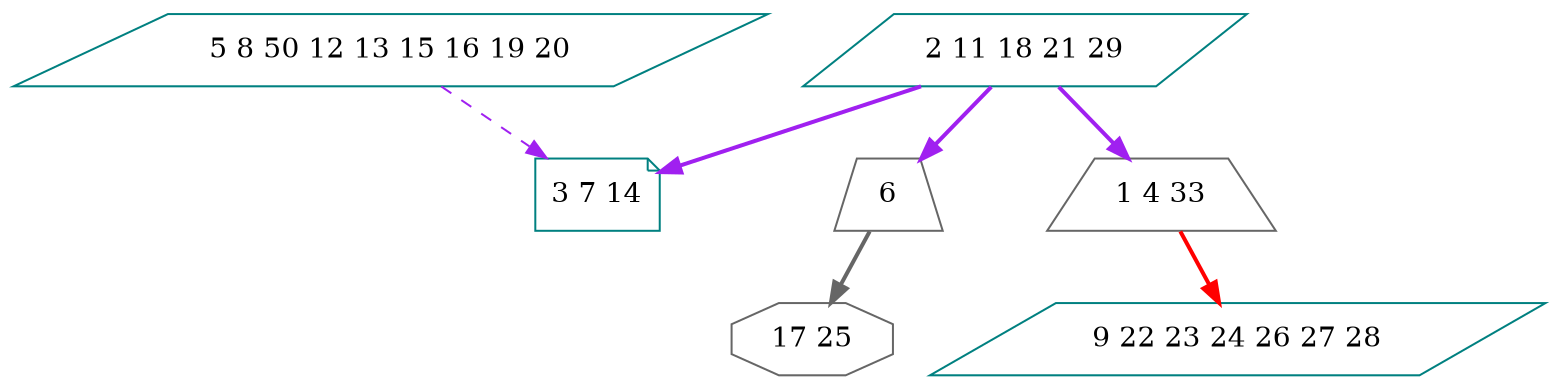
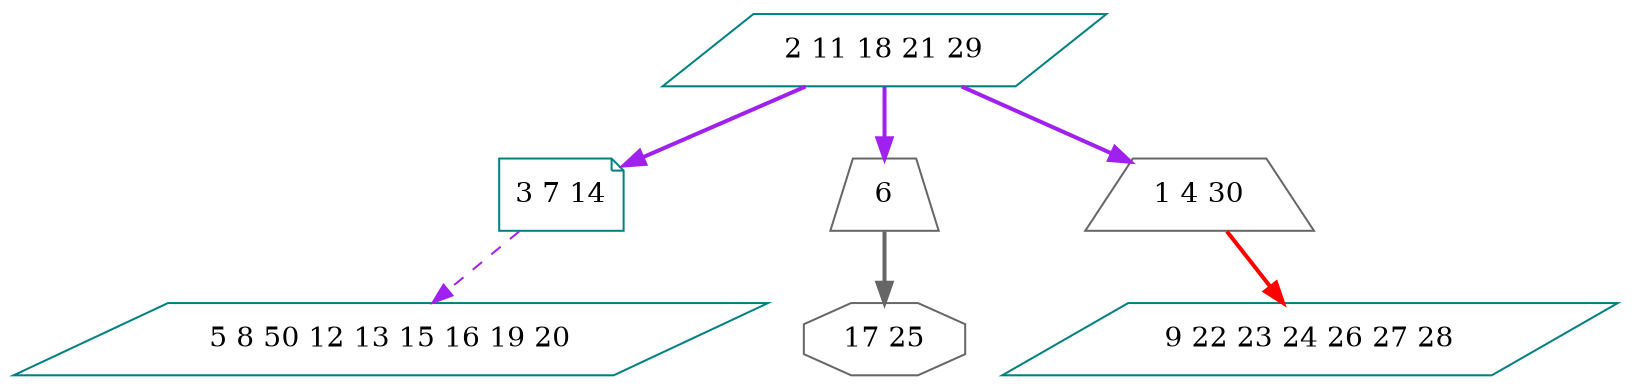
(485, 117) -> (484, 261)
(1161, 195) -> (1200, 195)
